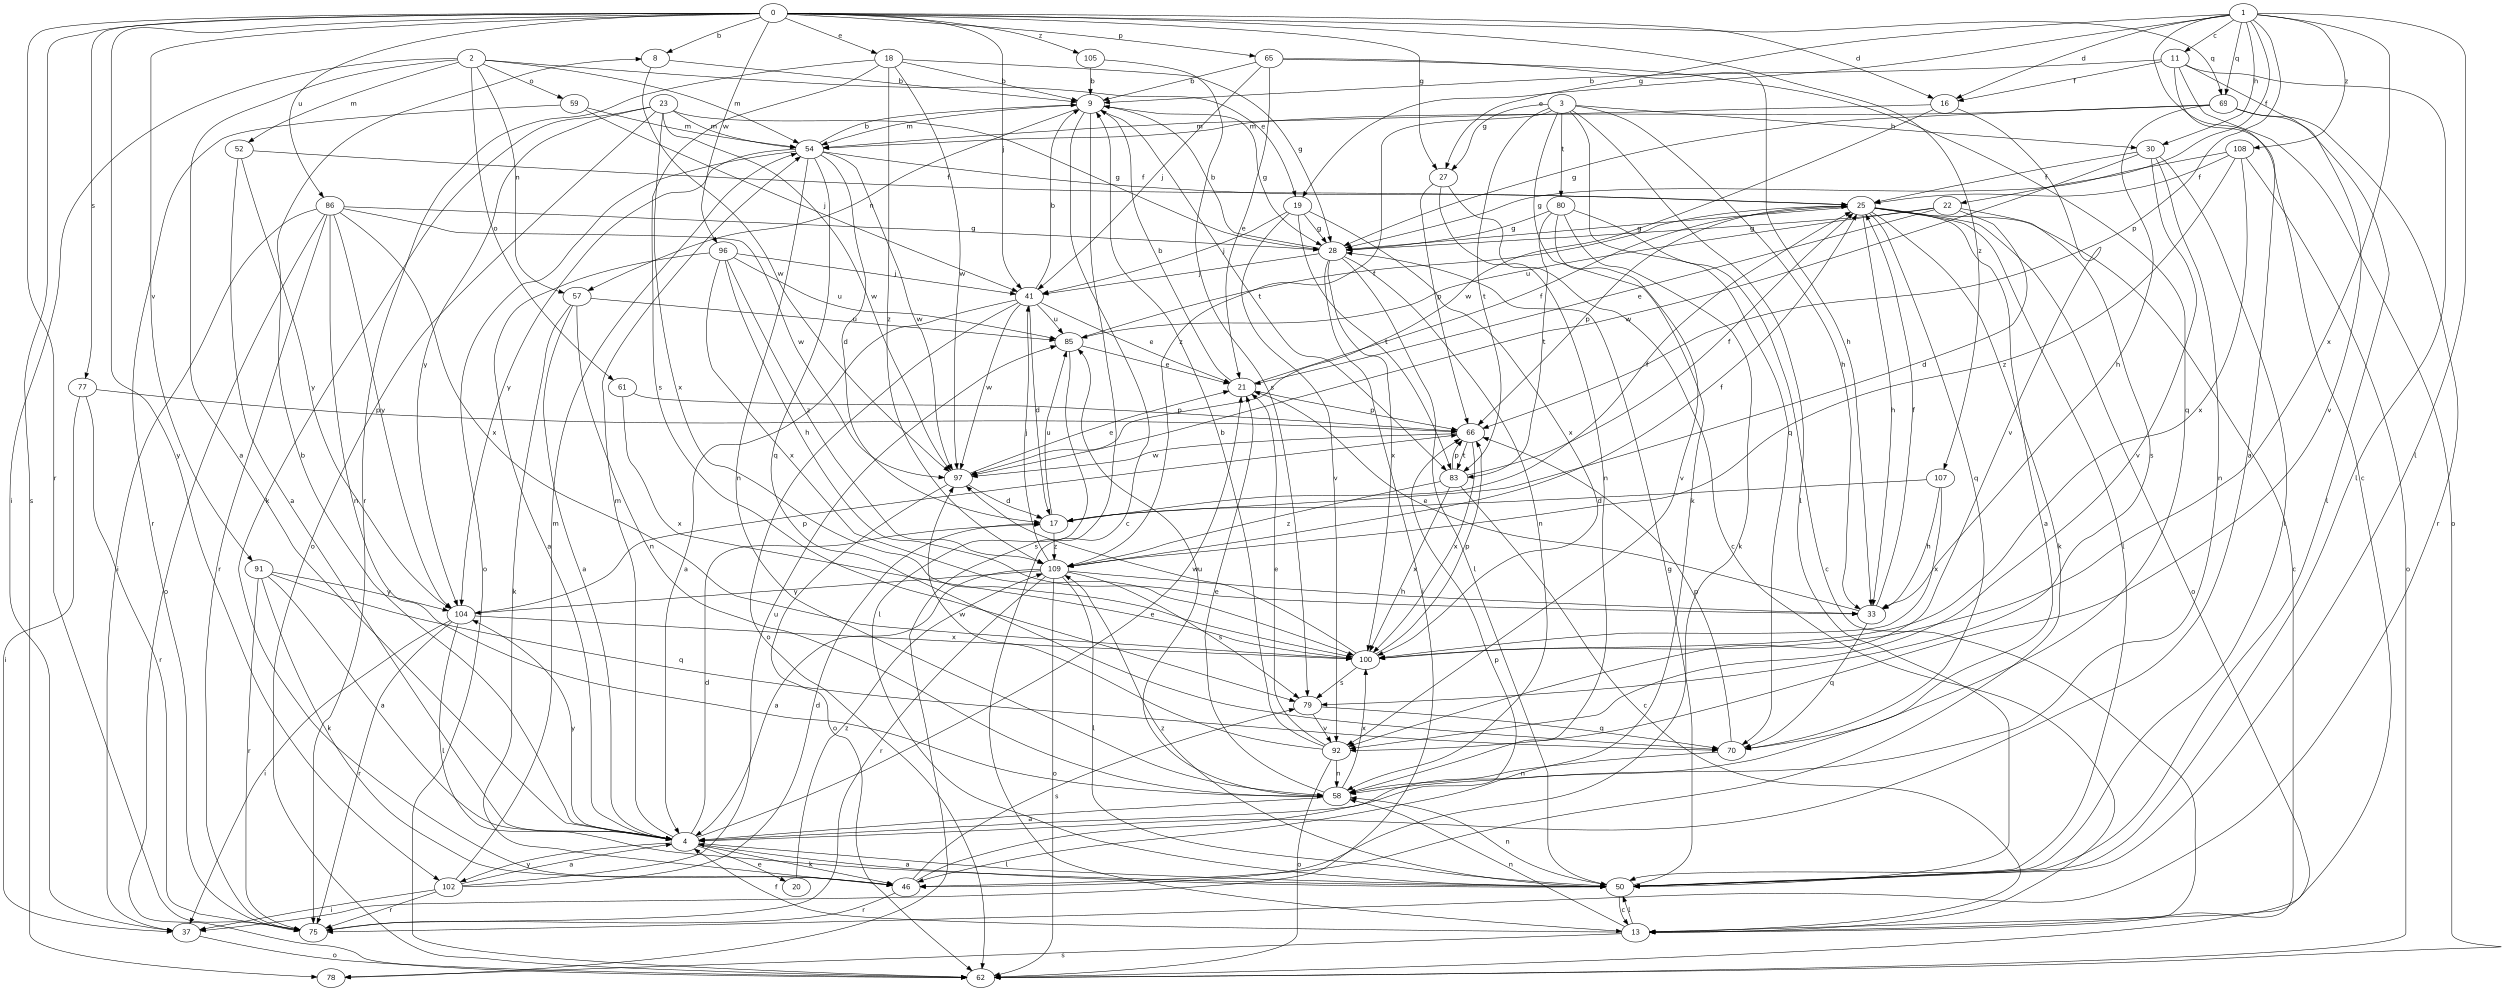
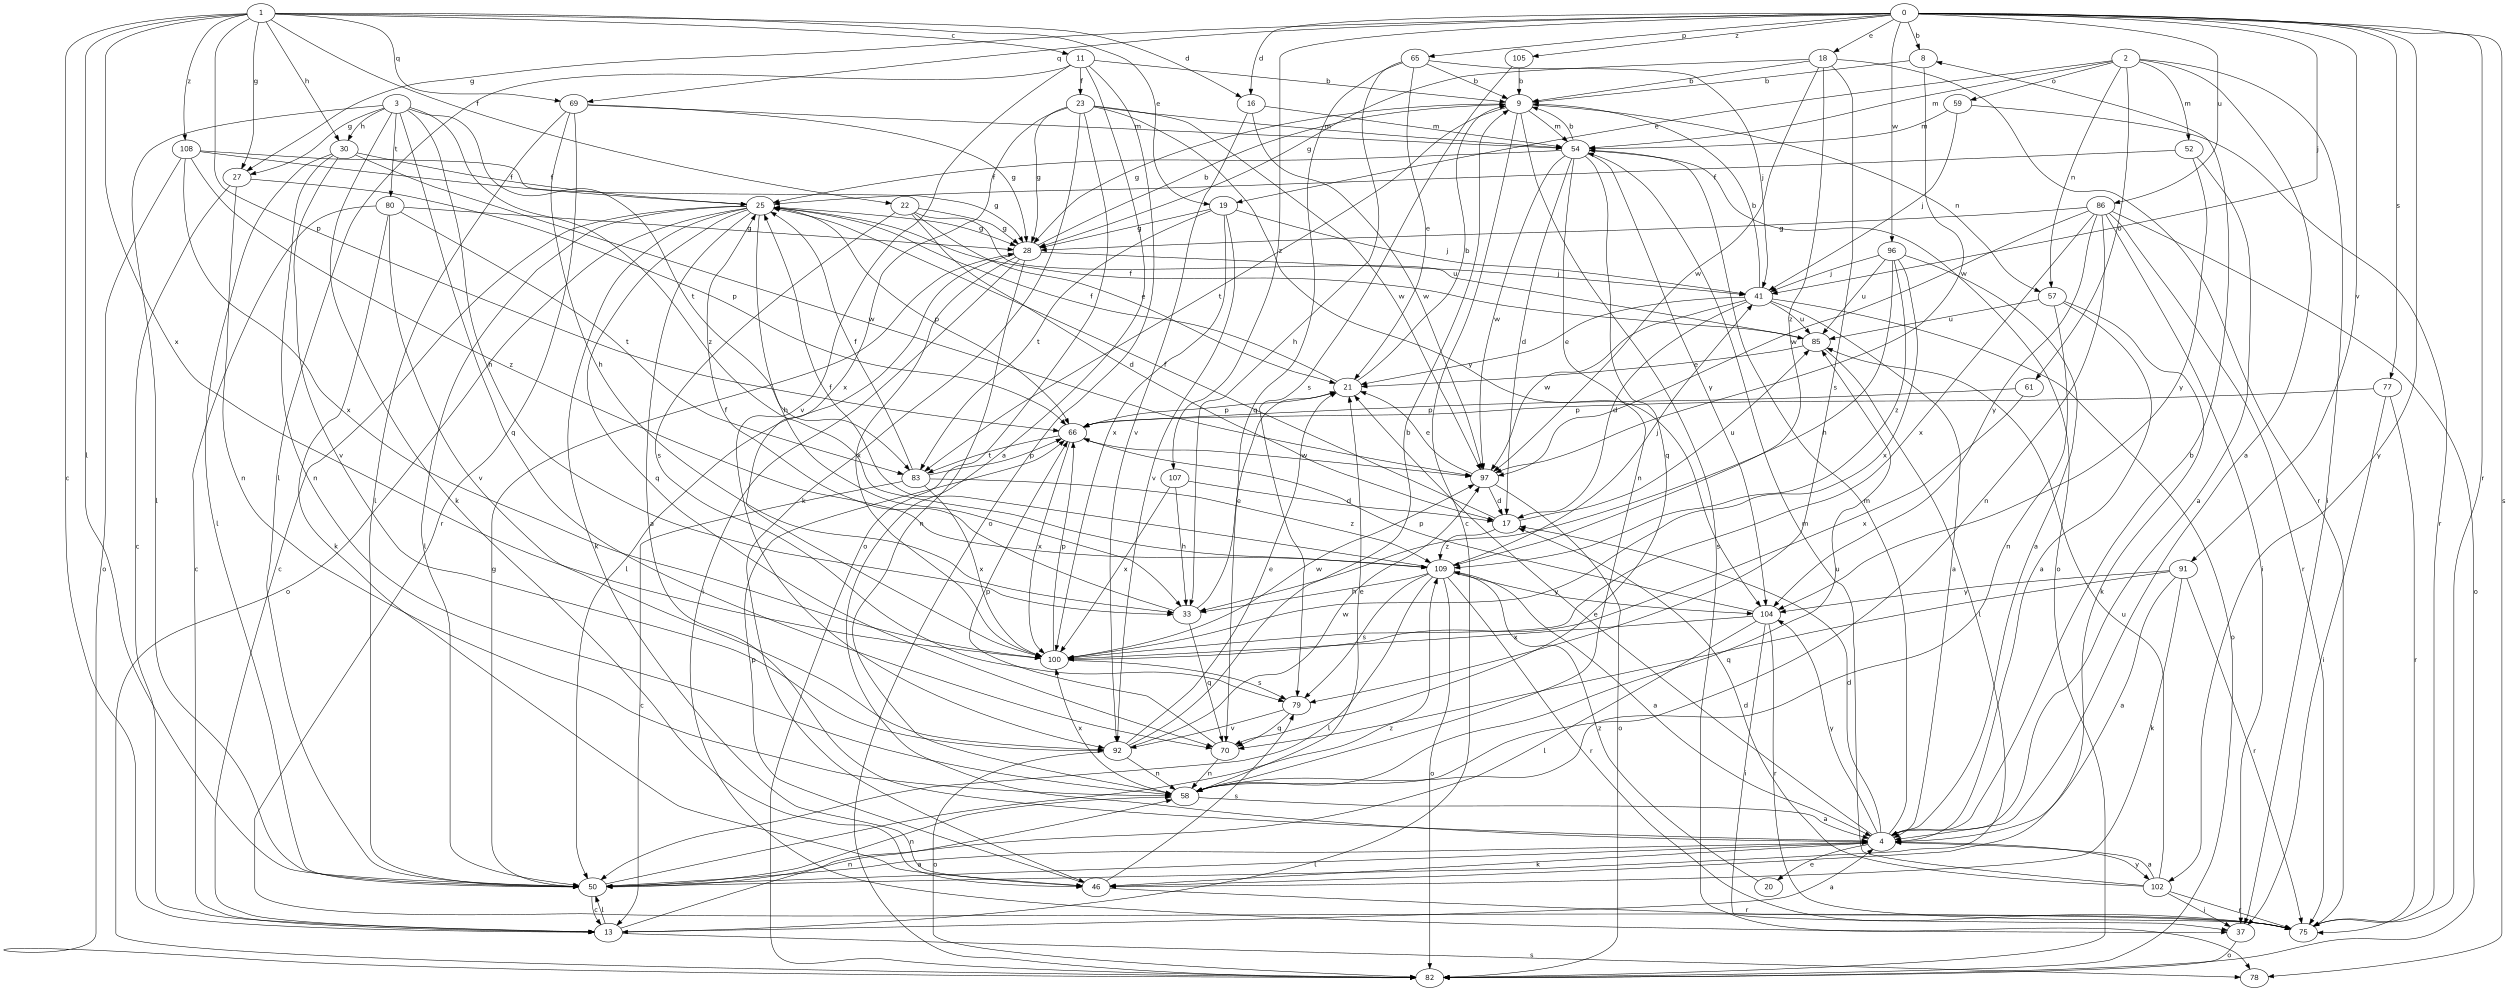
(2062, 81) -> (1080, 79)
(776, 887) -> (1832, 887)
(981, 978) -> (1430, 978)
